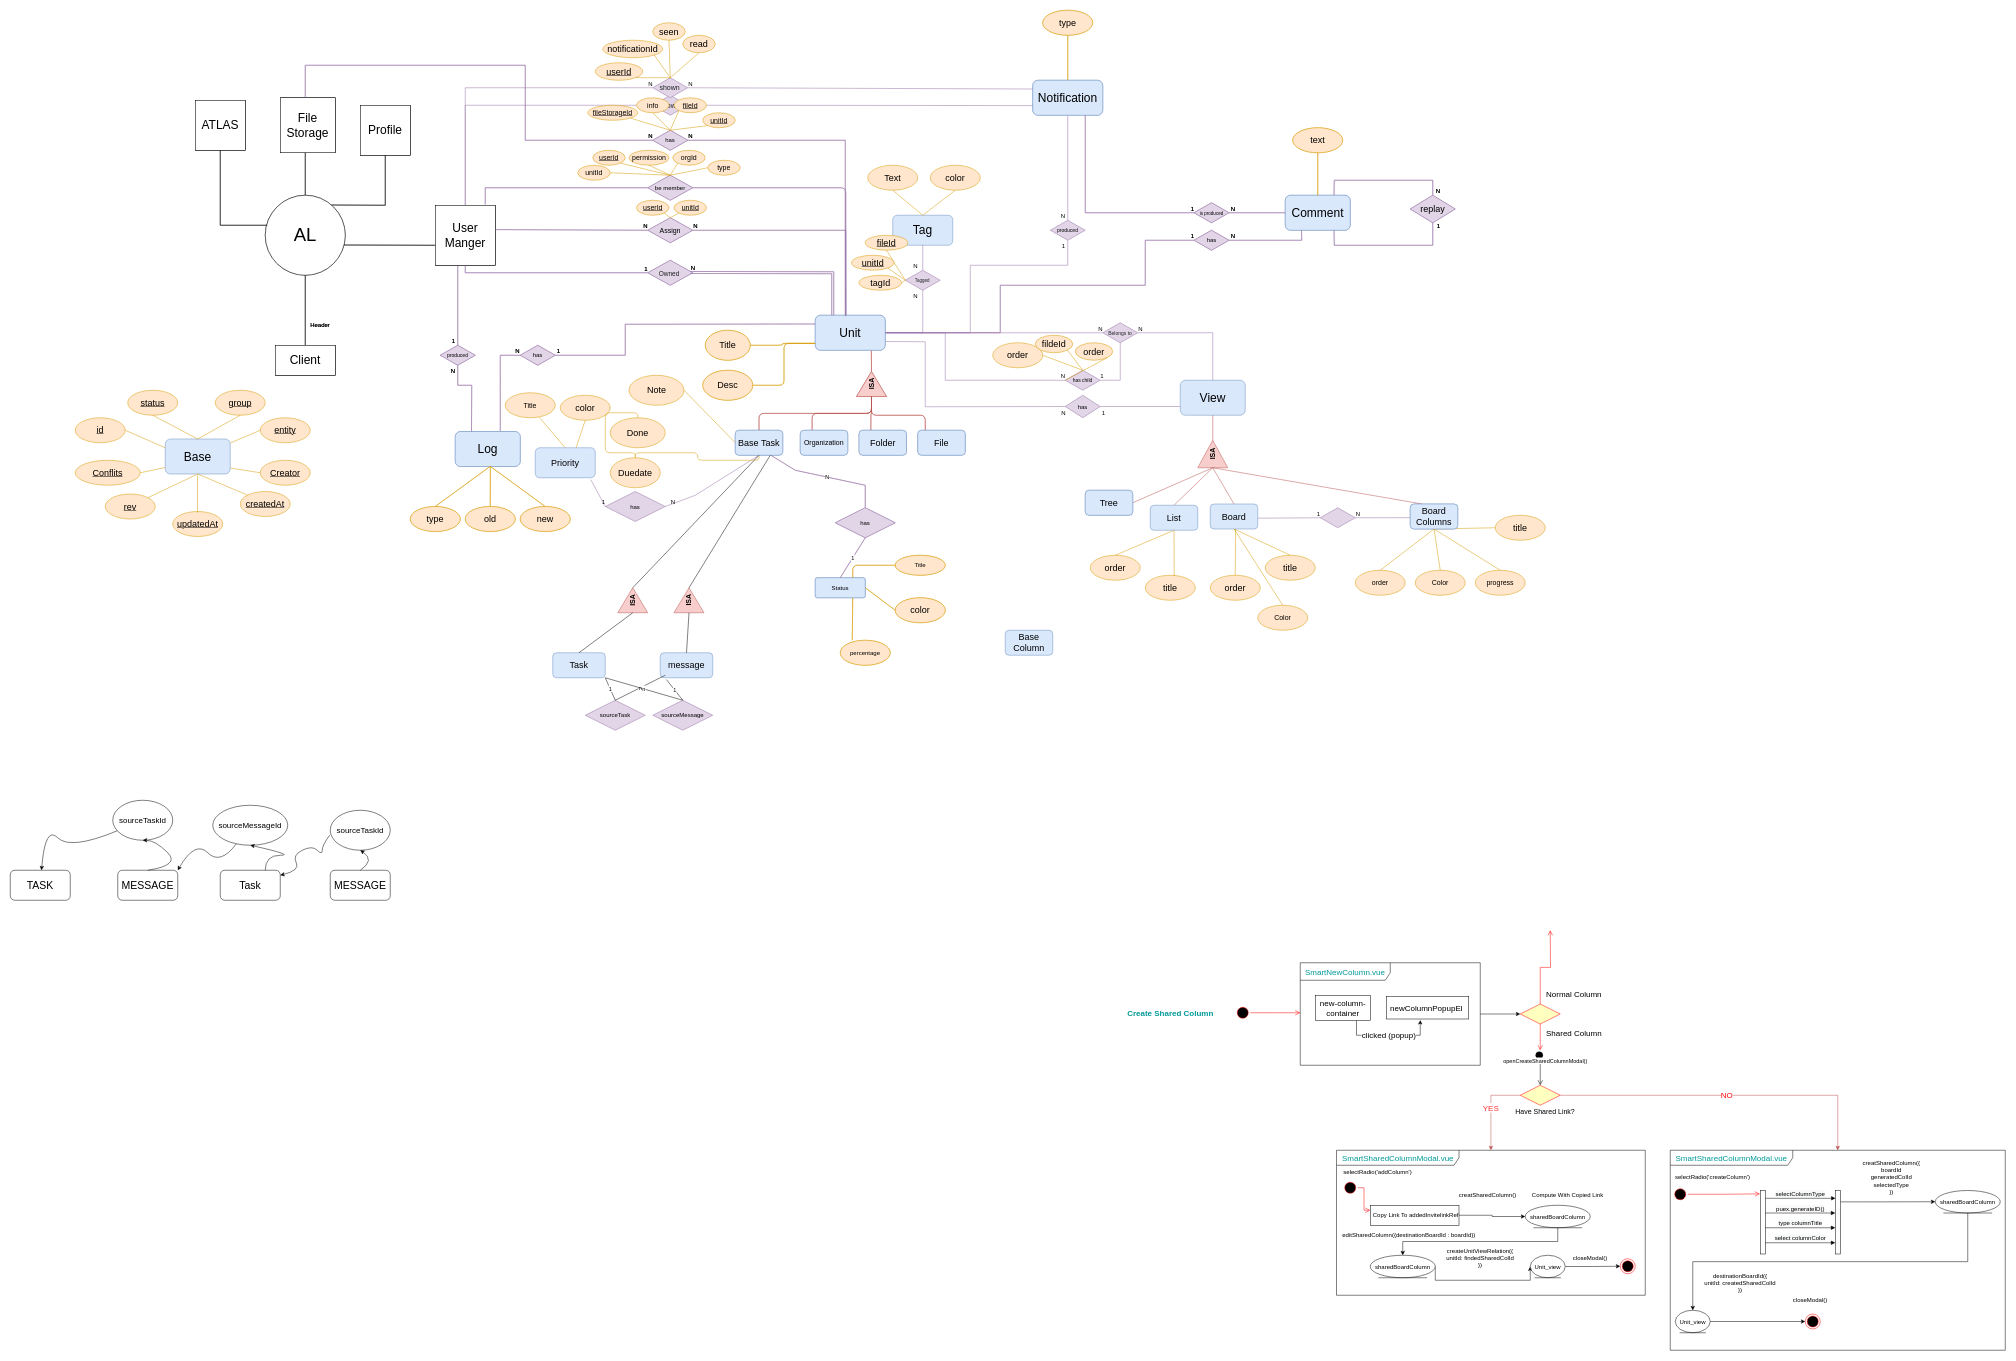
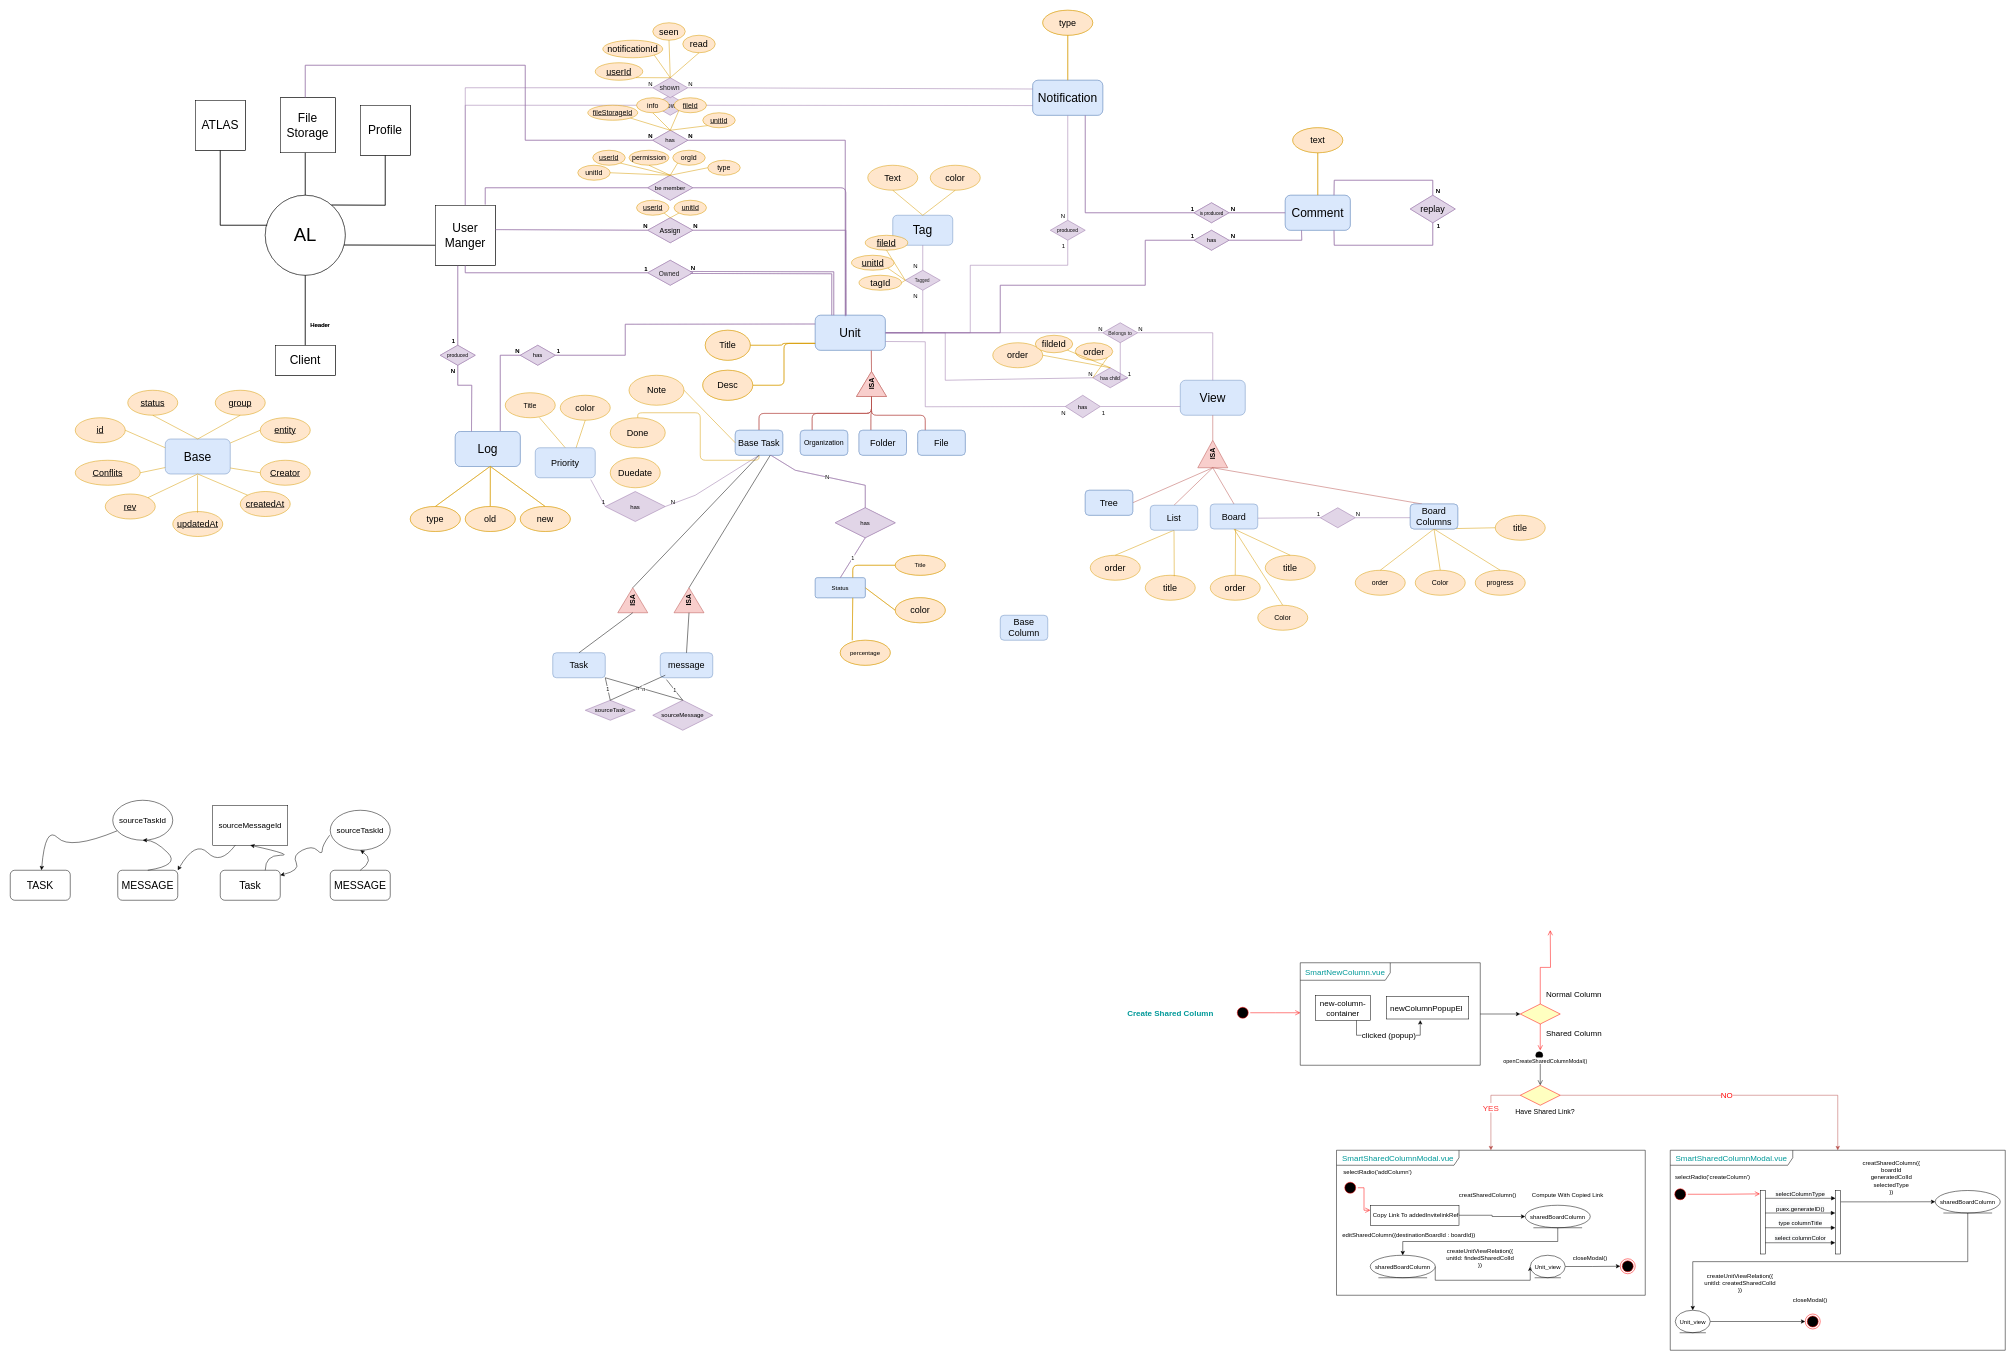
(1083, 380) -> (1110, 378)
(605, 429) -> (689, 413)
(674, 453) -> none
(1029, 643) -> (1024, 628)
(615, 715) -> (610, 710)
(250, 825) -> (250, 825)
(1740, 1283) -> (1740, 1283)
